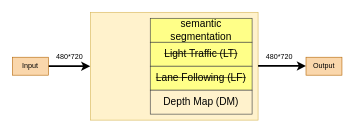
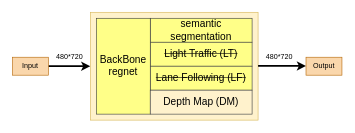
none -> (123, 66)
